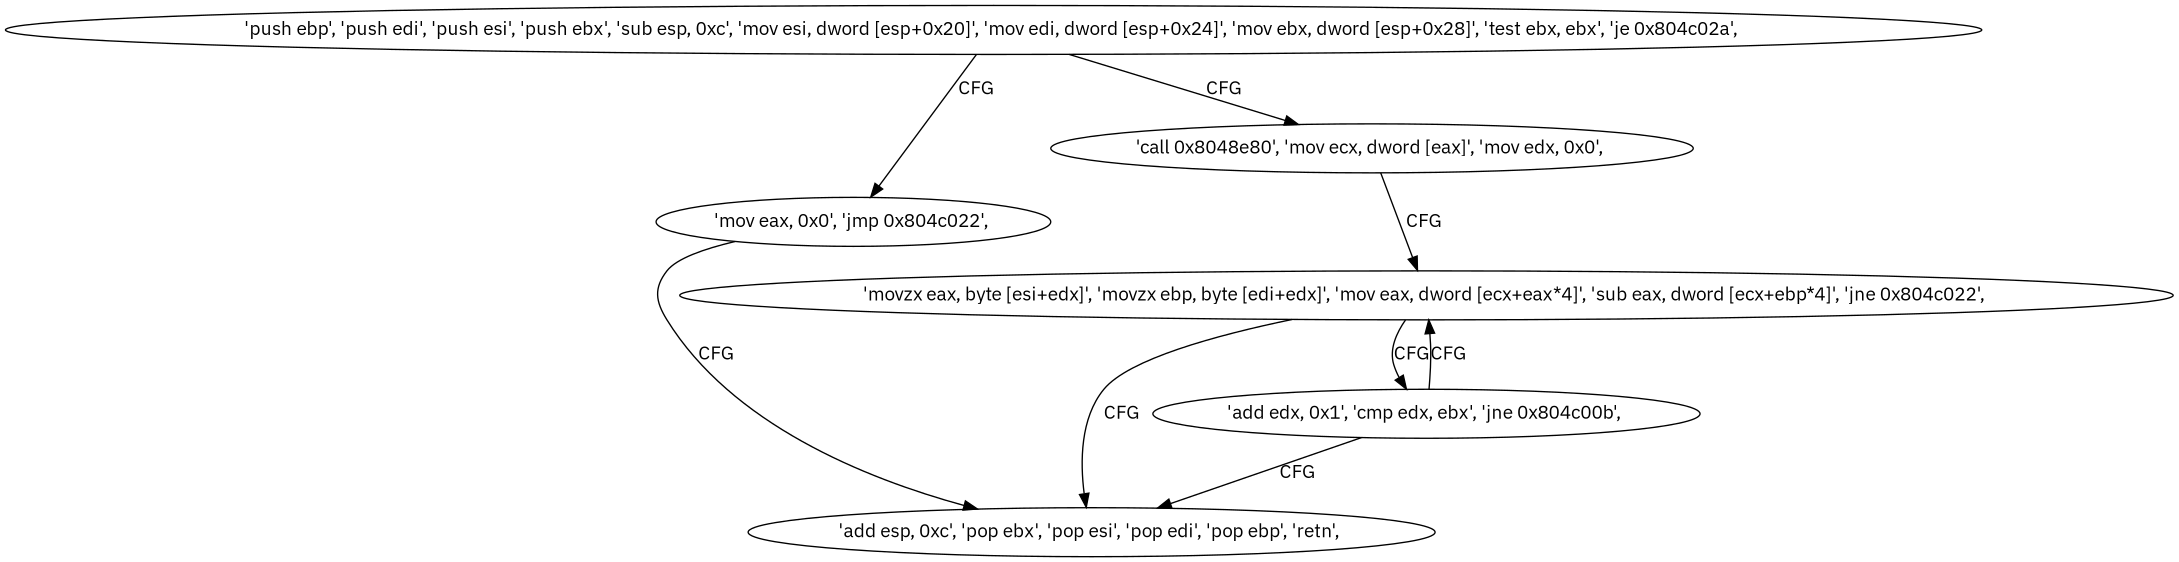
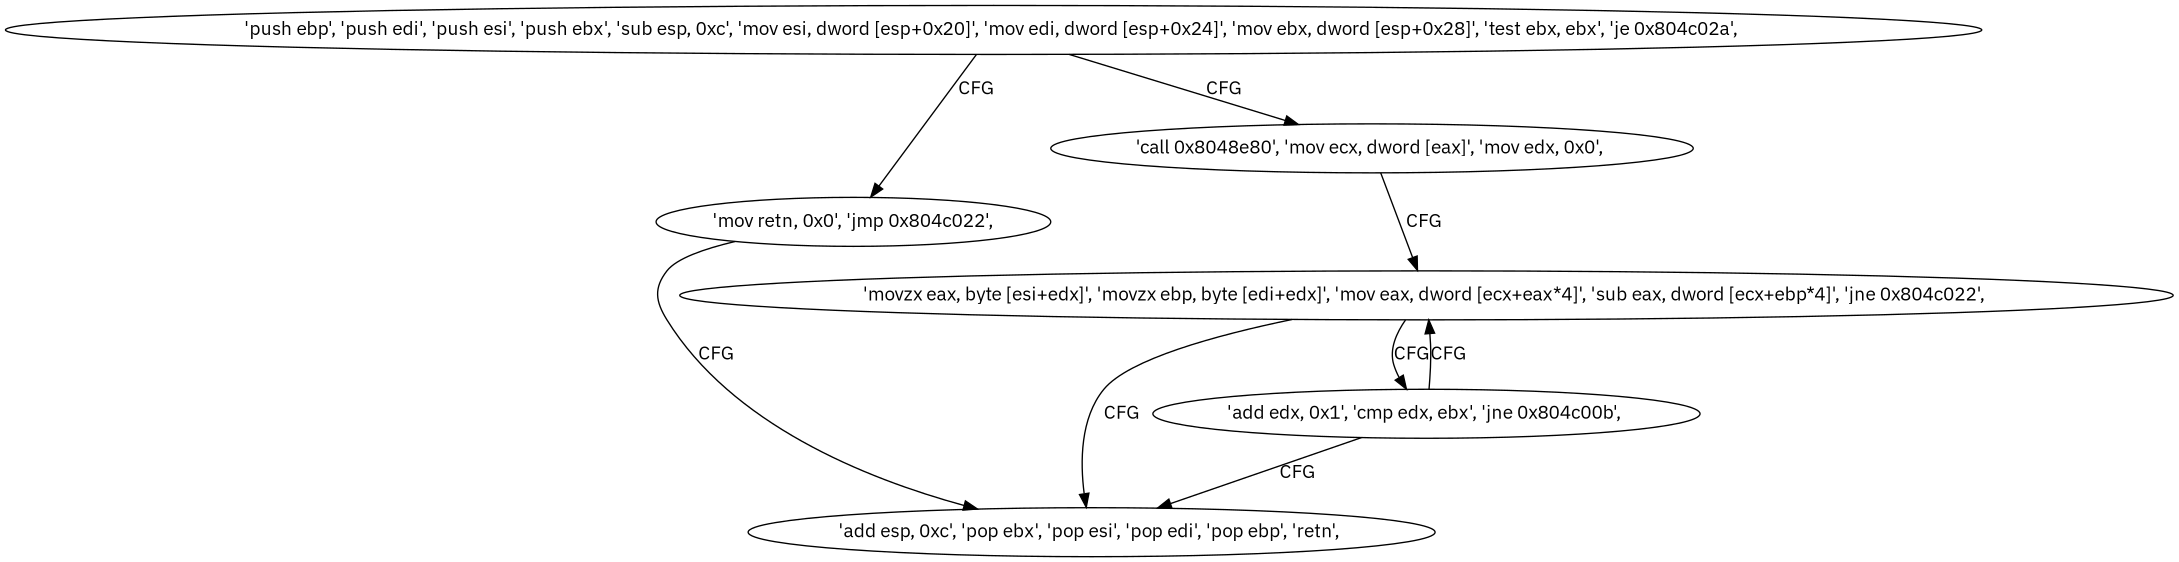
(853, 222) -> (853, 222)
